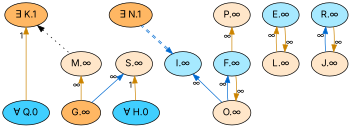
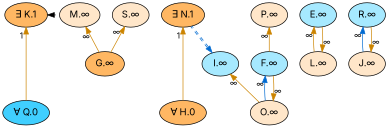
(105, 91) -> (116, 42)
(210, 91) -> (247, 91)
(135, 92) -> (183, 67)
(136, 113) -> (183, 113)
